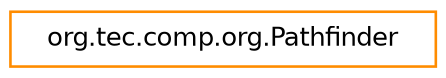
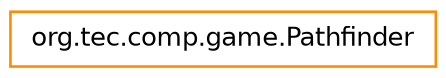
(223, 39) -> (223, 39)
